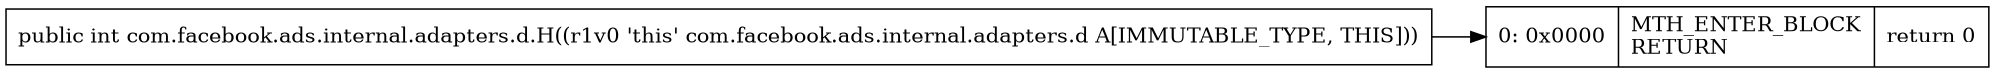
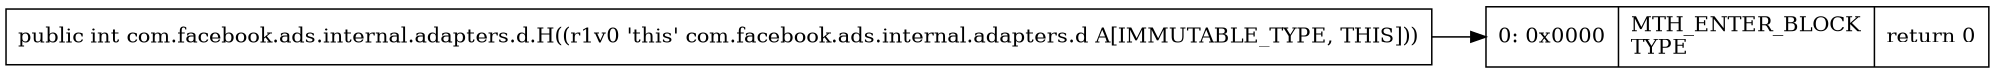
(1679, 47) -> (1660, 47)
